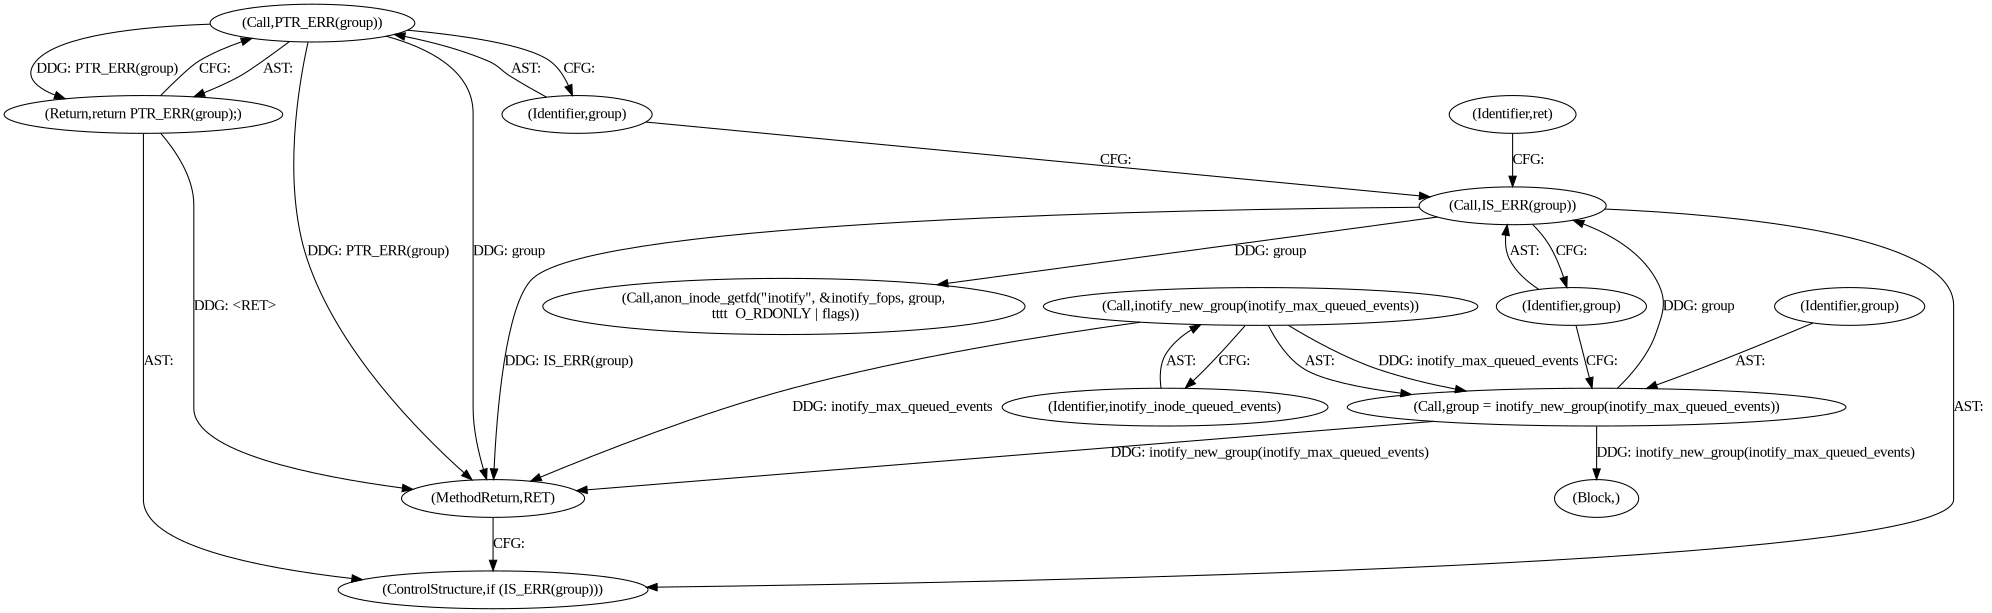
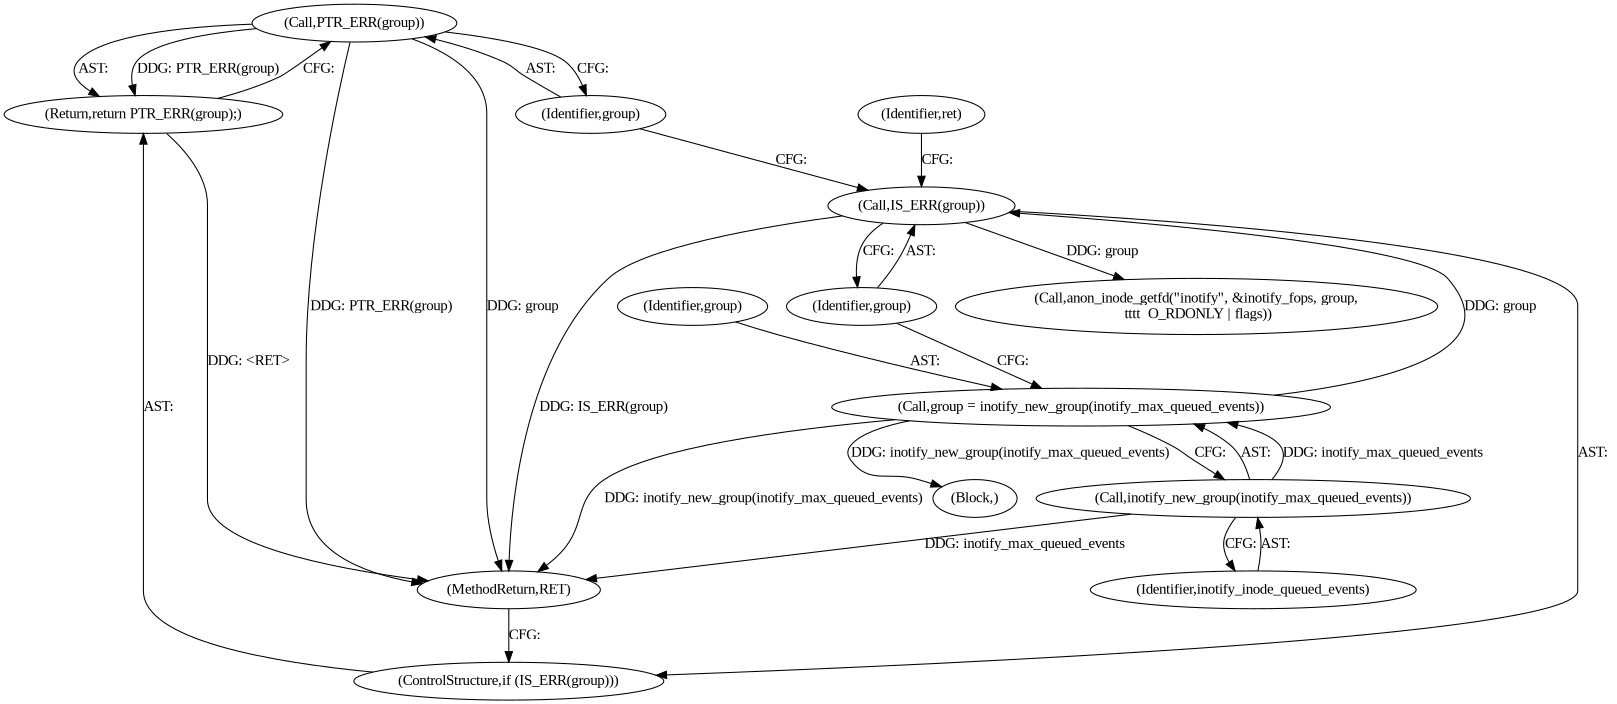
(143, 433) -> (143, 495)
none -> (1174, 447)
